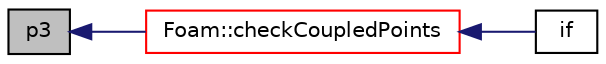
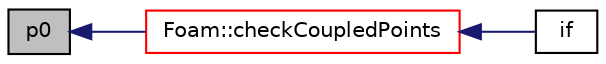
(39, 32) -> (39, 32)
